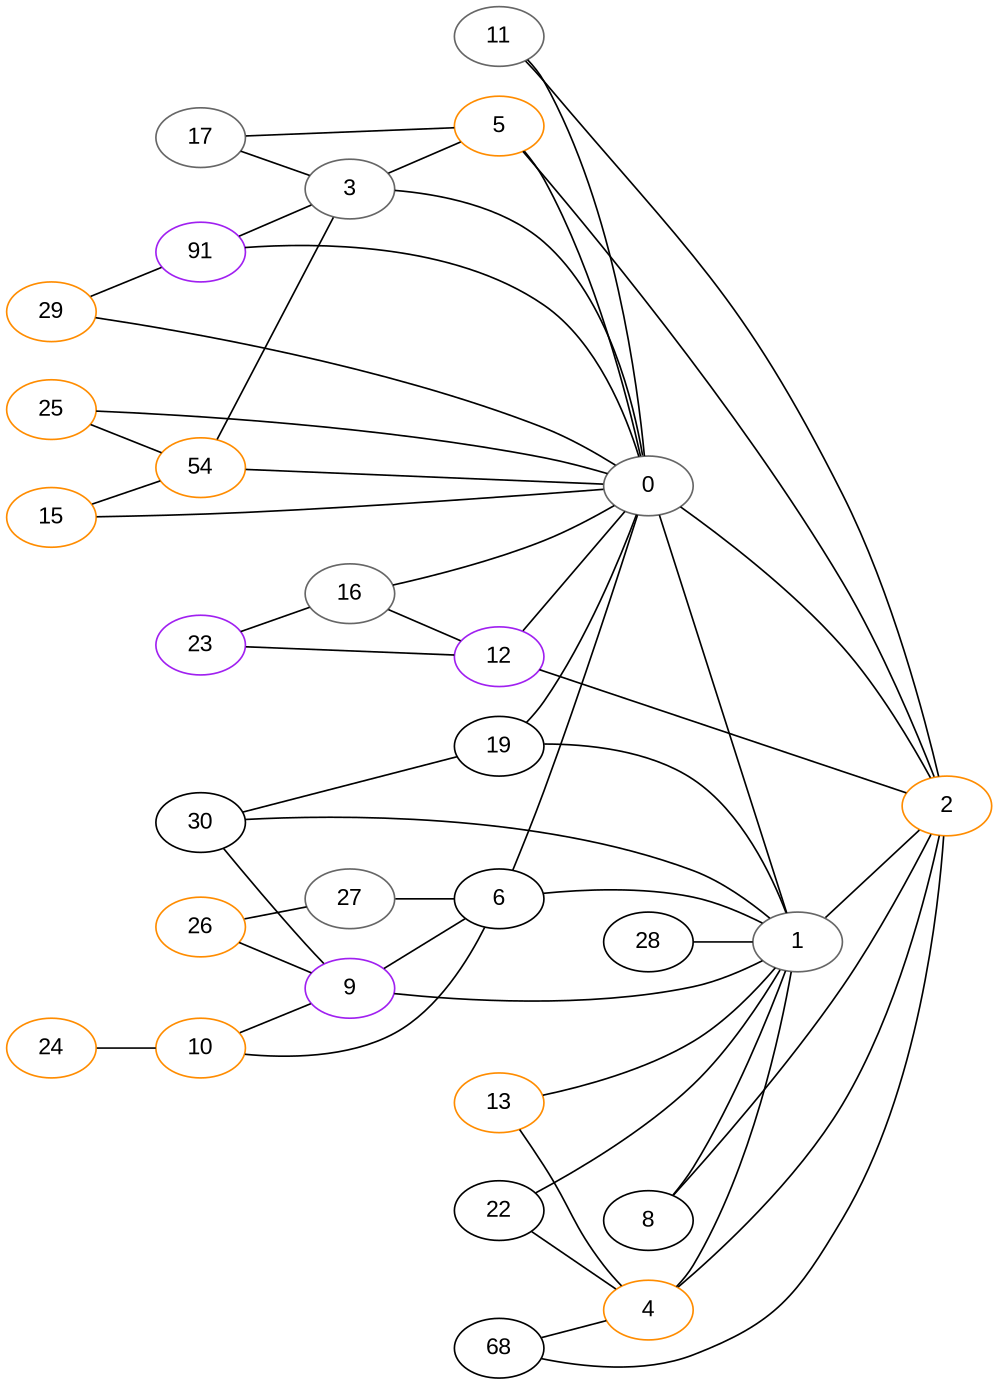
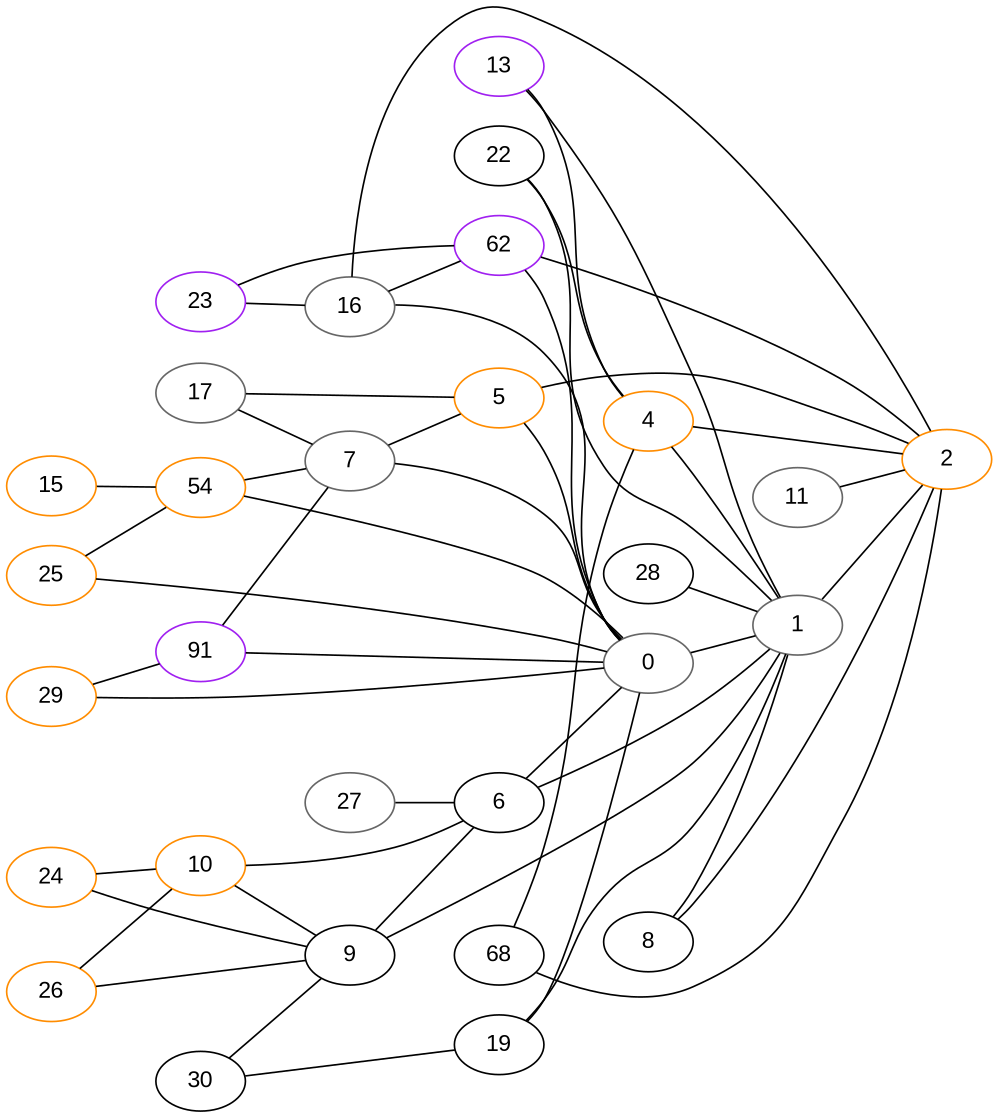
(350, 189) -> (350, 461)
(603, 230) -> none
(350, 507) -> none
(823, 626) -> (628, 69)
(499, 657) -> (499, 245)
(517, 829) -> none
(266, 915) -> (126, 929)
none -> (199, 922)
(350, 988) -> (350, 955)
(499, 1103) -> (499, 66)
